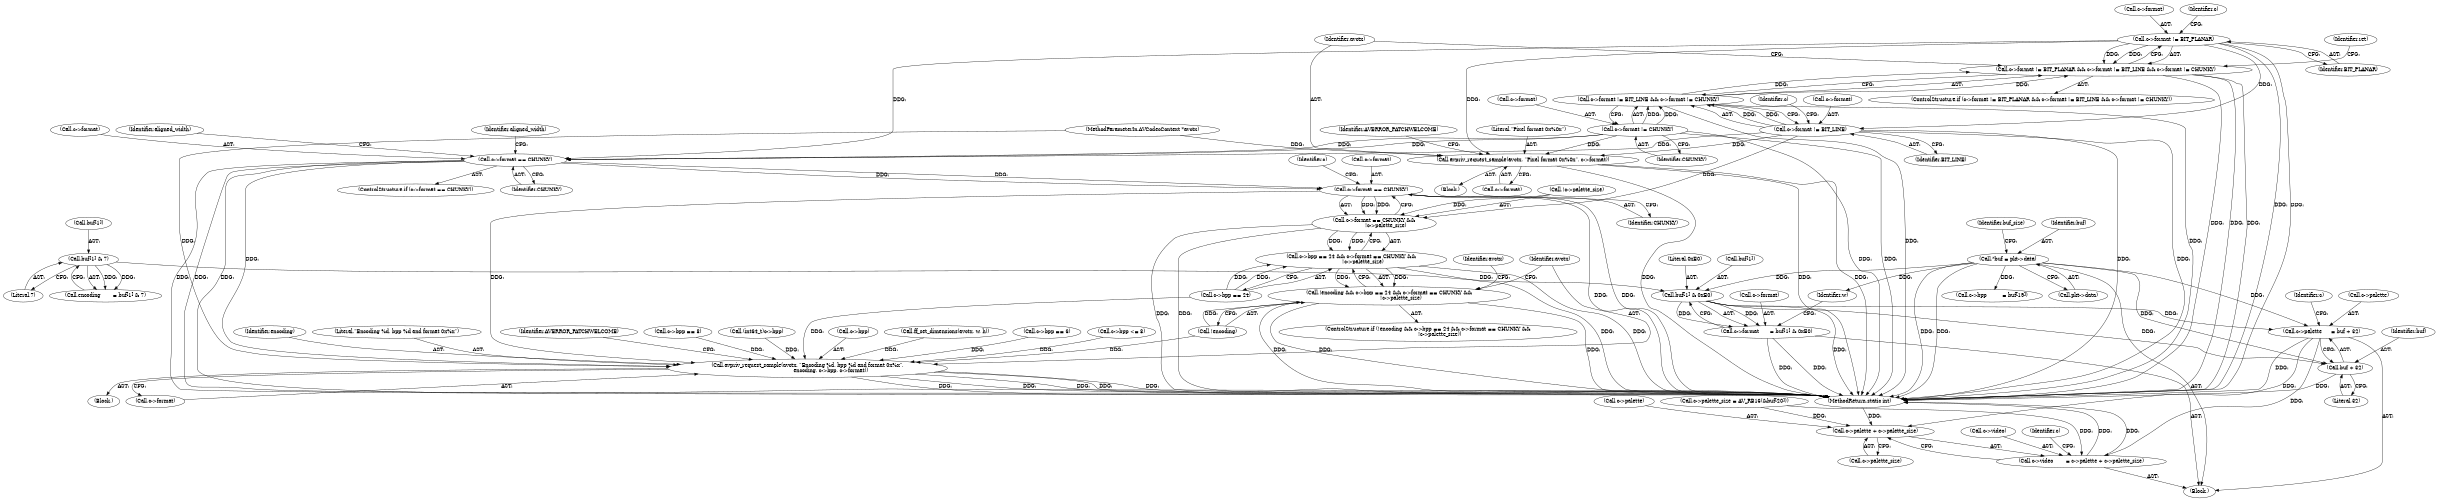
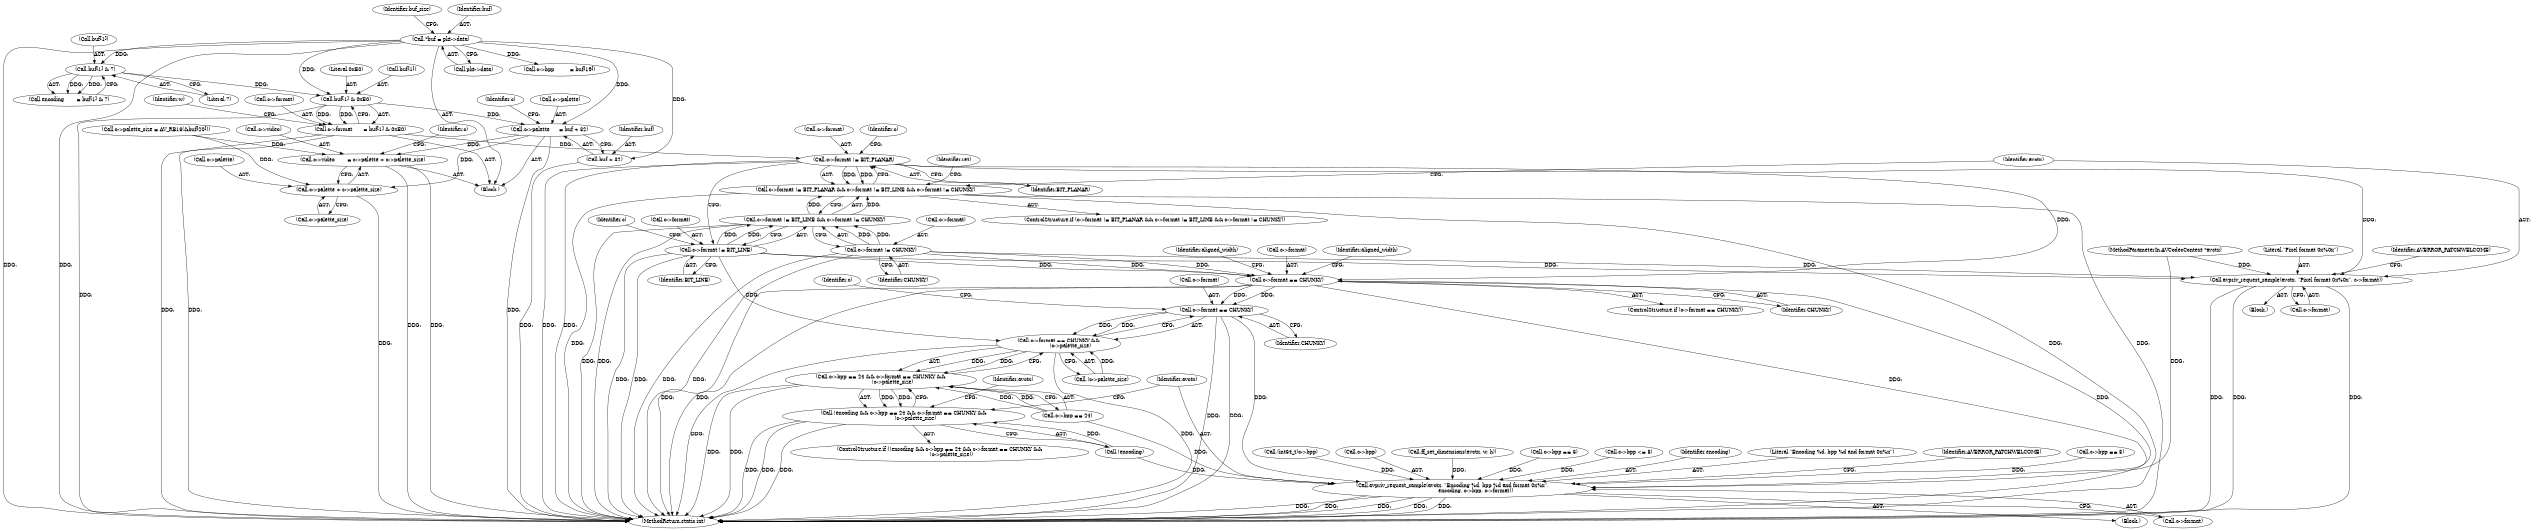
(2266, 85) -> (715, 205)
none -> (591, 150)
(1911, 273) -> (250, 42)
(2015, 328) -> none
none -> (1066, 365)
(2346, 401) -> none
(1867, 415) -> (379, 466)
